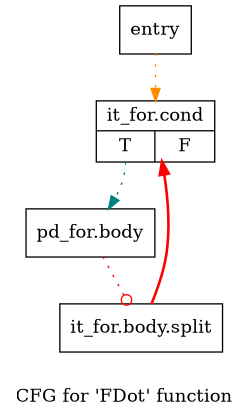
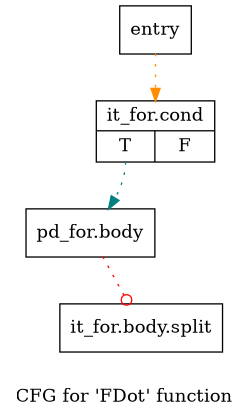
(168, 240) -> none
